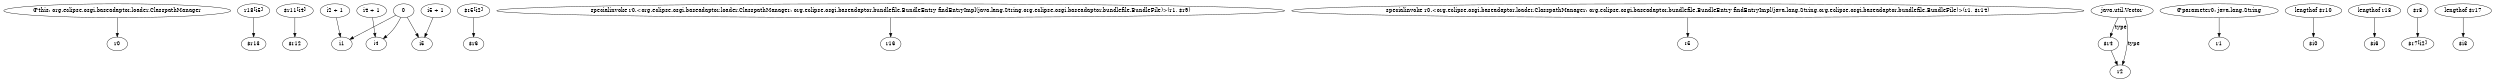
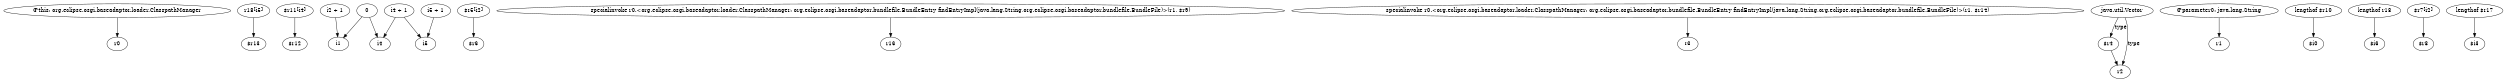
(2418, 25) -> (2423, 25)
(412, 26) -> (411, 26)
(1688, 44) -> (1688, 44)
